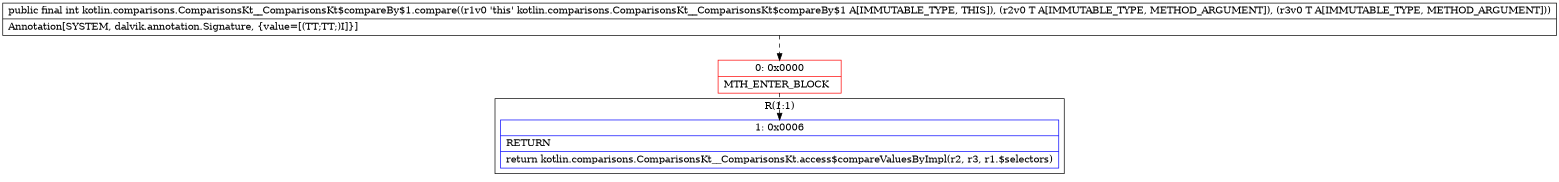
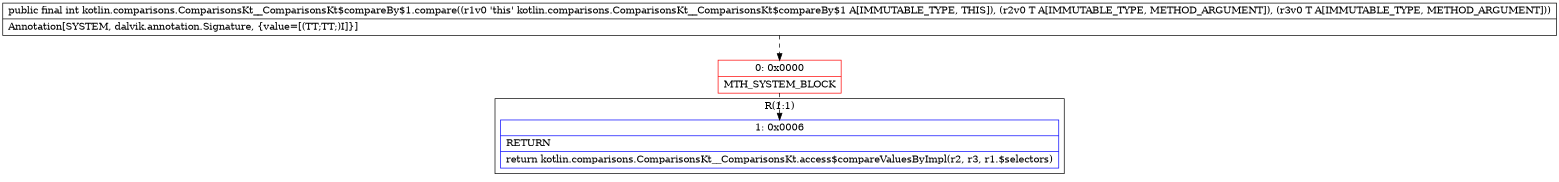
(777, 85) -> (780, 85)
